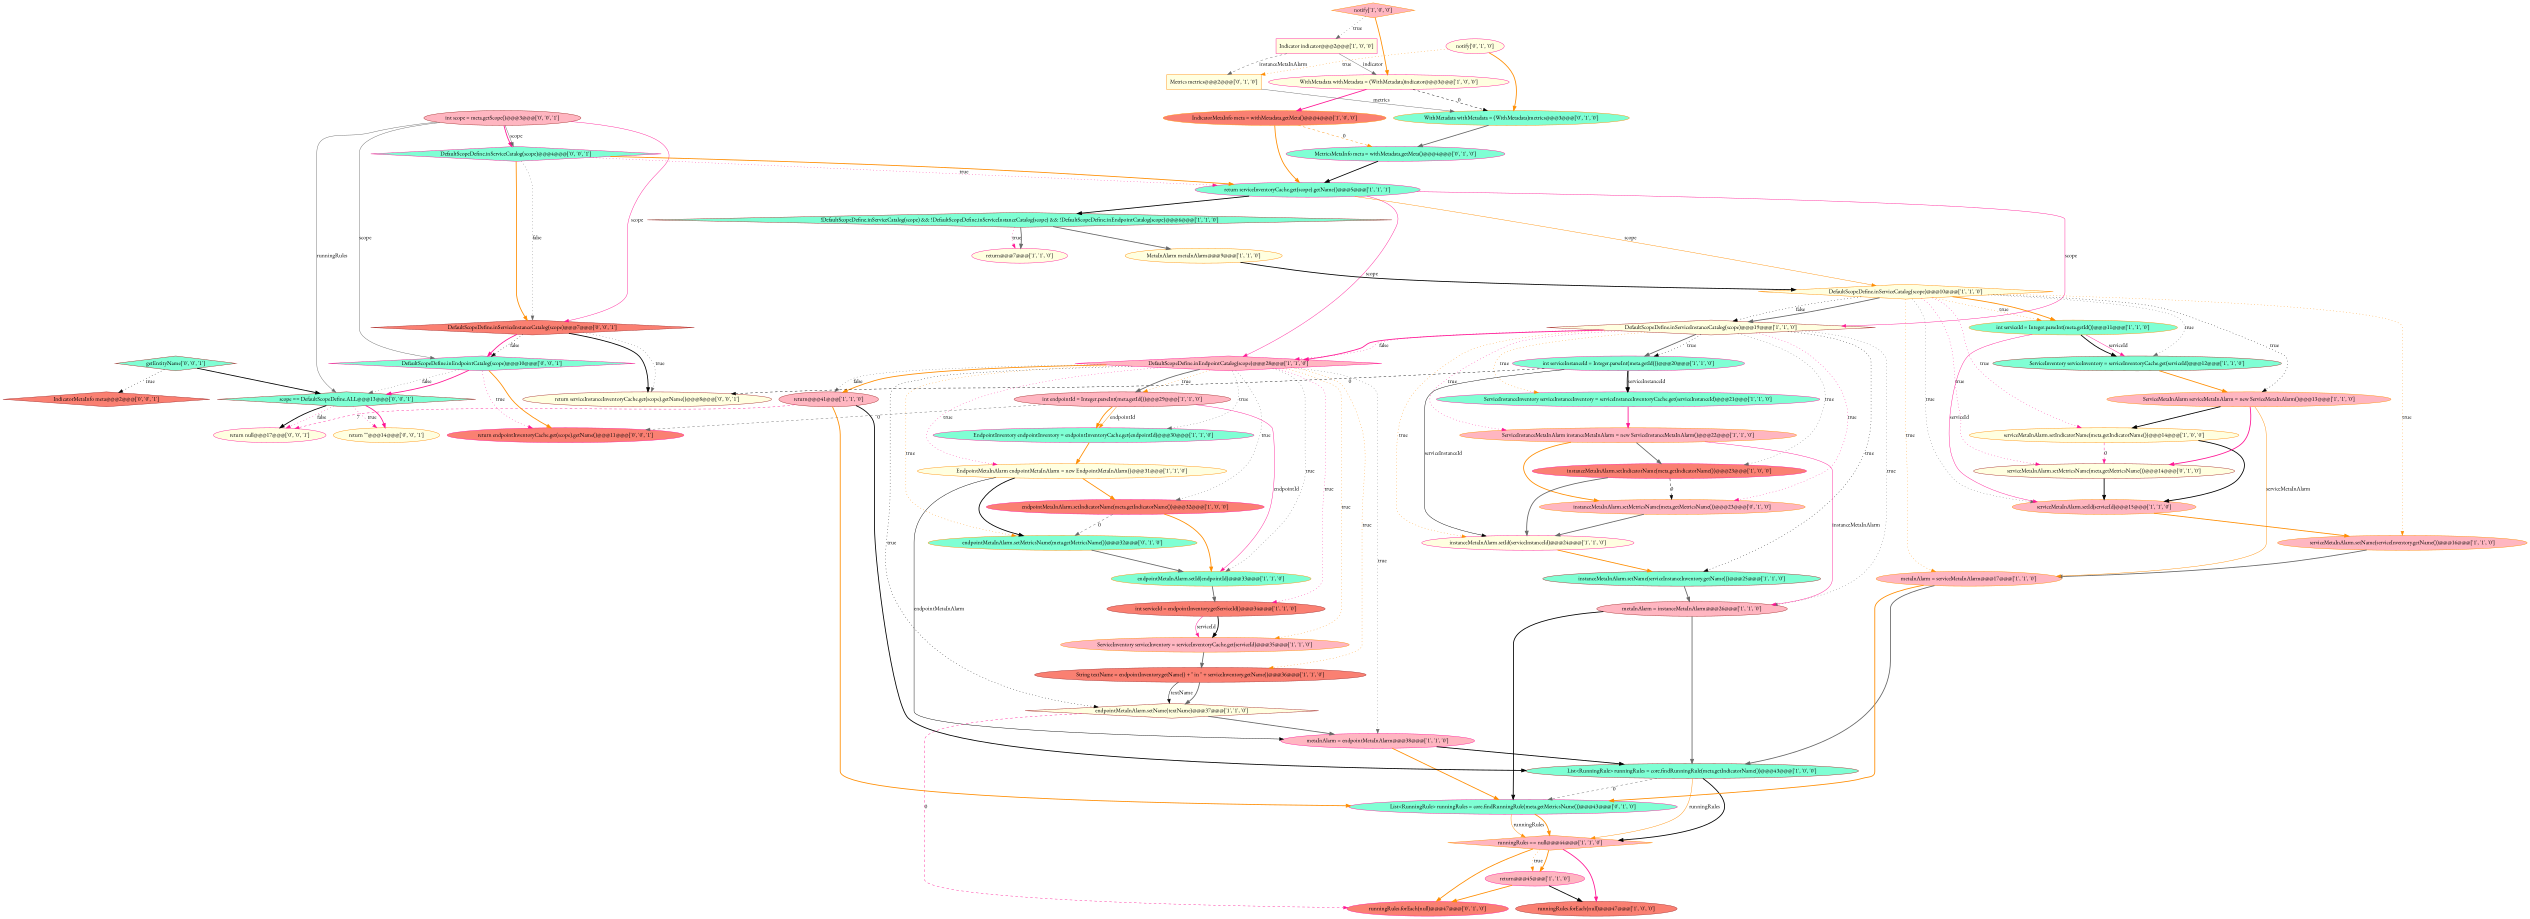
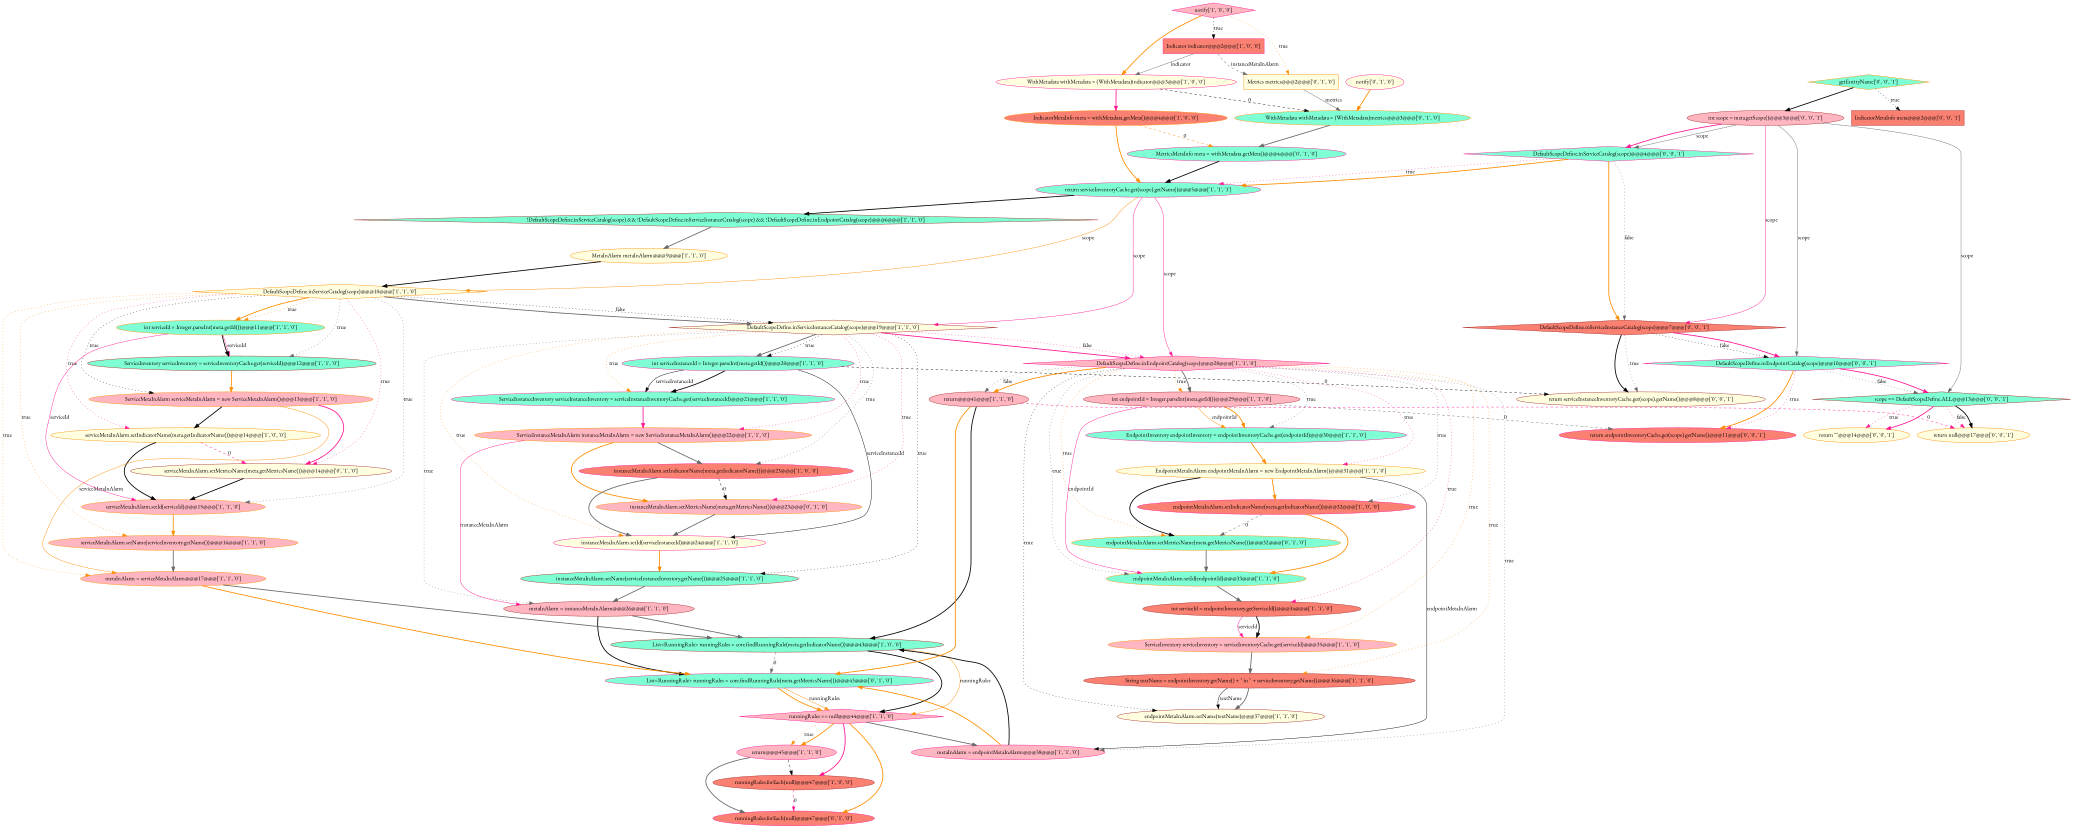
(1373, 10) -> (1214, 10)
(1352, 26) -> (1214, 26)
(1327, 46) -> (1214, 46)
(1356, 59) -> (1264, 36)
(332, 256) -> (1967, 256)
(1020, 256) -> none
(176, 363) -> (1869, 82)
(256, 380) -> (1821, 99)
(106, 399) -> (1908, 118)
(358, 417) -> (1929, 417)
(270, 435) -> (1973, 435)
(1172, 711) -> (1221, 717)
(1269, 725) -> (919, 733)
(1550, 843) -> (842, 717)
(982, 893) -> (794, 798)
(1484, 893) -> (706, 779)
(1564, 893) -> (790, 765)
